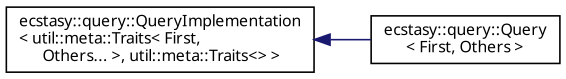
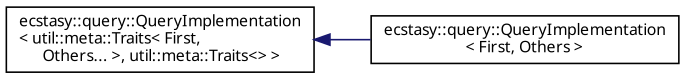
(466, 40) -> (525, 40)
